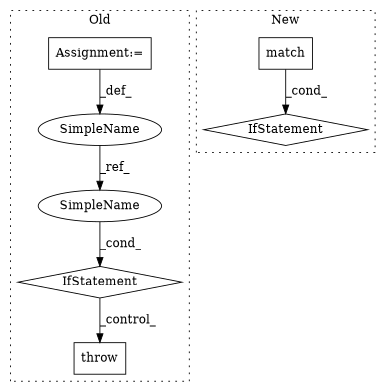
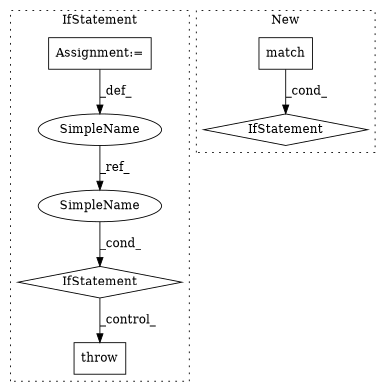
(100, 21) -> (100, 21)
